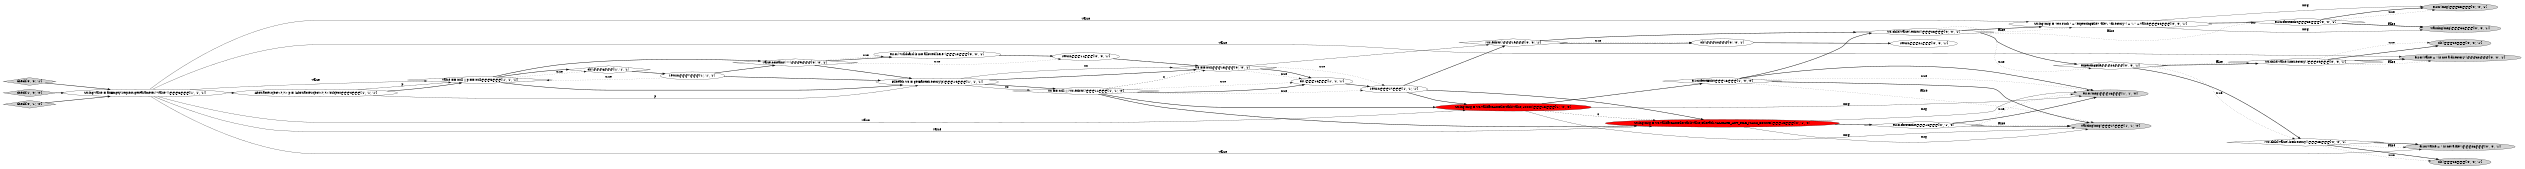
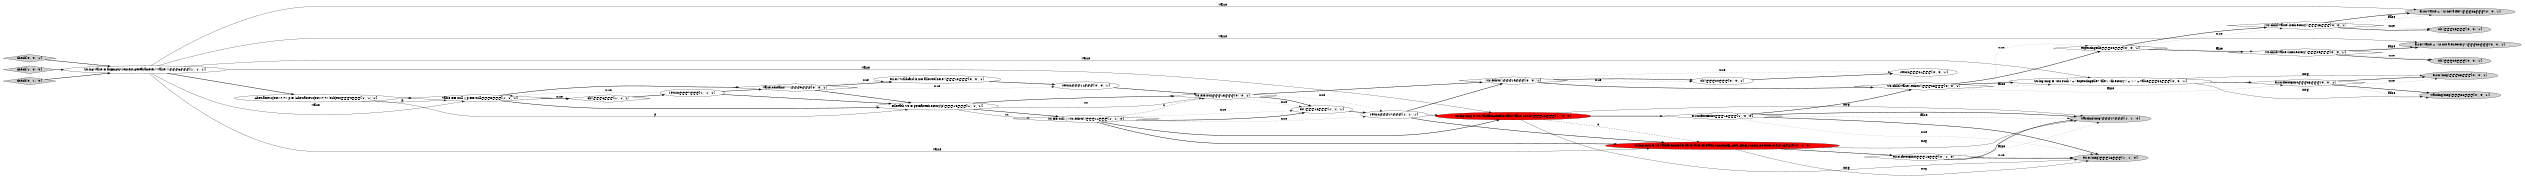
(1367, 55) -> (1367, 88)
none -> (1714, 73)
